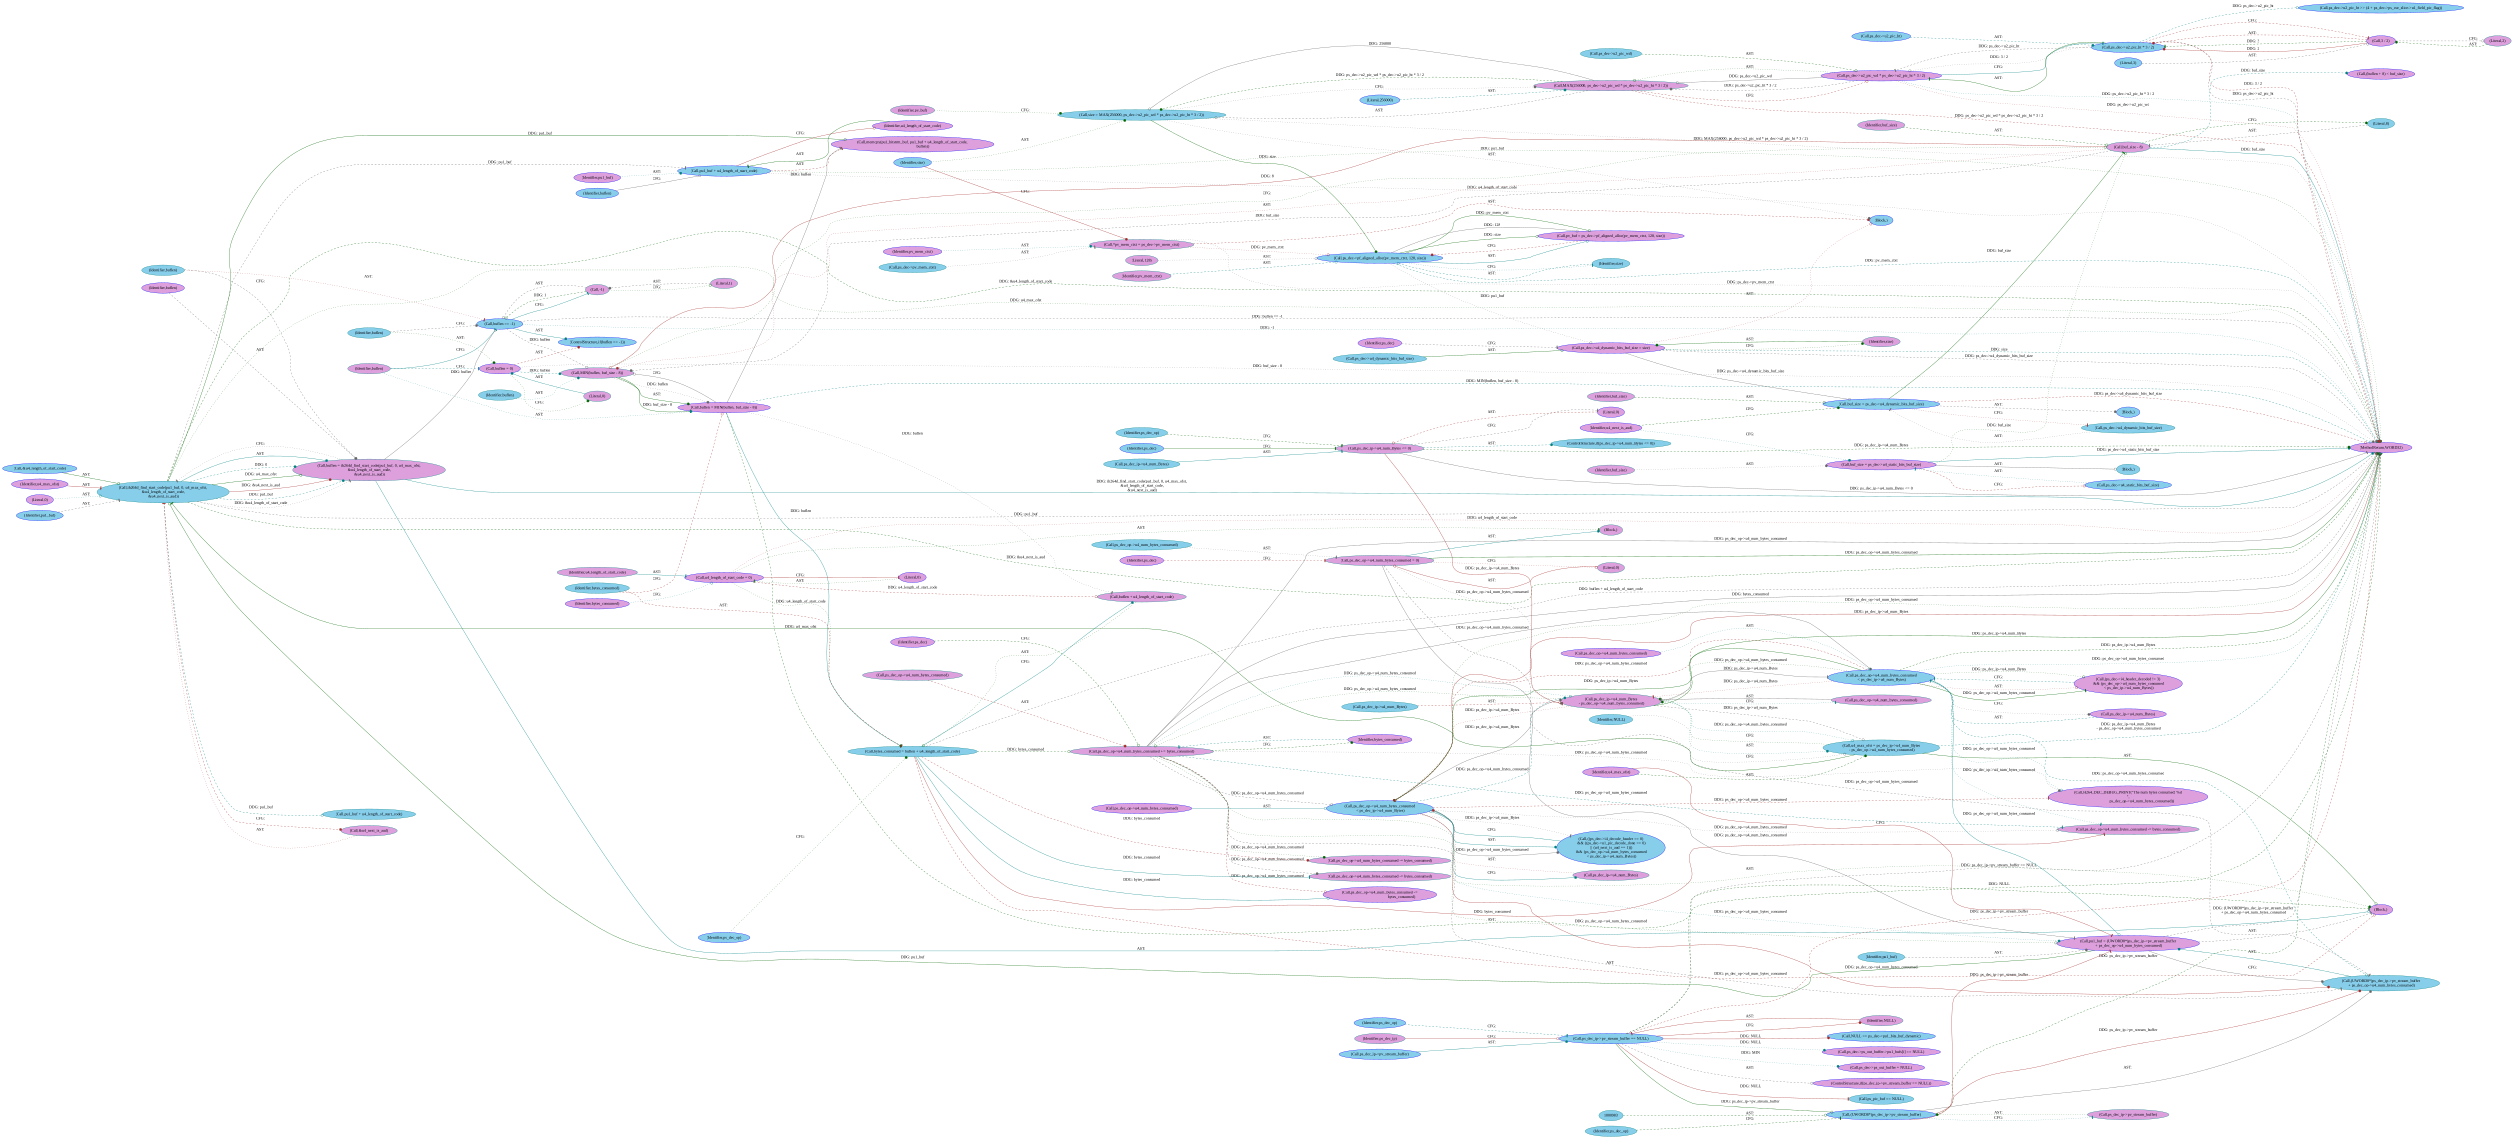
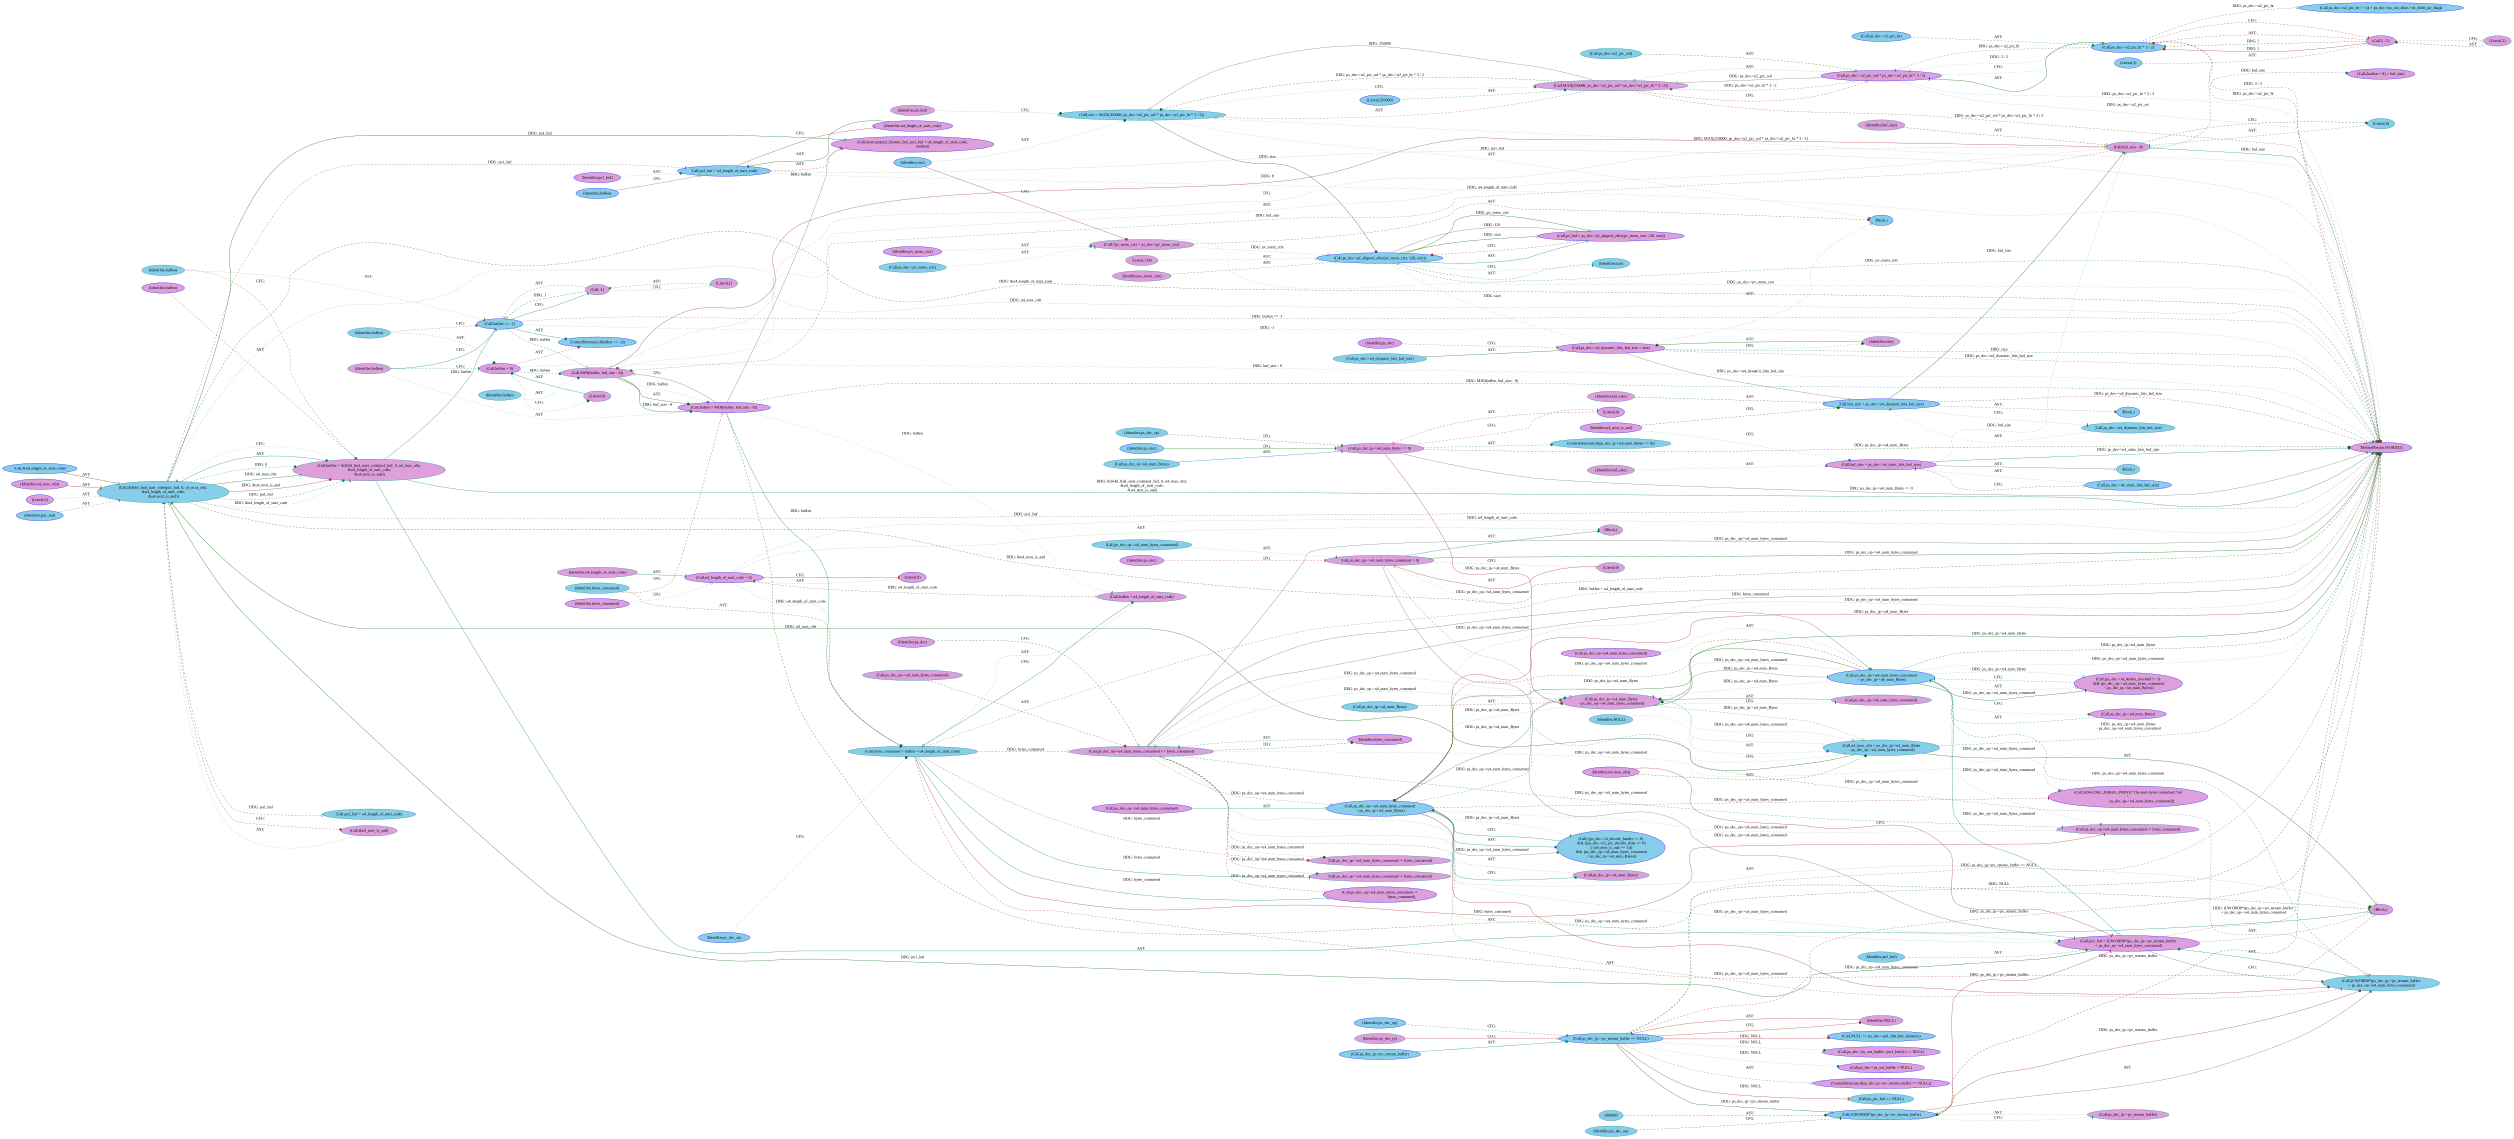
(2028, 71) -> (2028, 71)
(1492, 296) -> (1492, 296)
(1751, 1053) -> (1751, 1053)
(1724, 1115) -> (1724, 1115)
